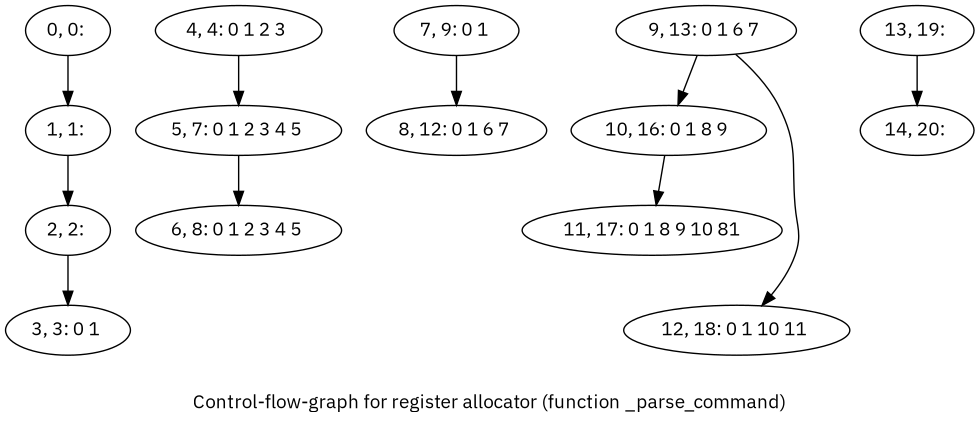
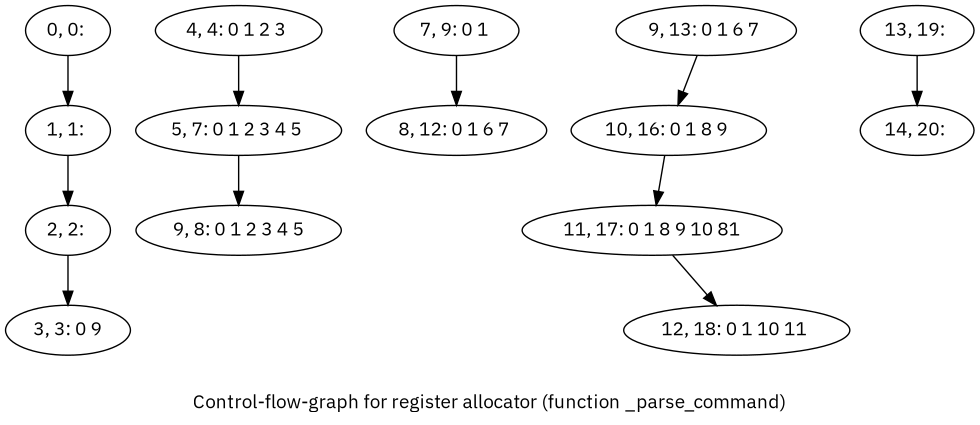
(794, 169) -> (690, 275)
(239, 230) -> (239, 230)
(68, 330) -> (68, 330)
